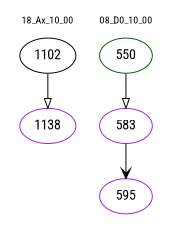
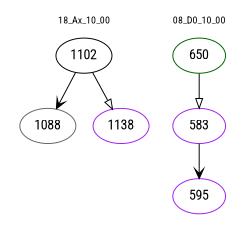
(126, 56) -> (199, 56)
none -> (48, 126)
